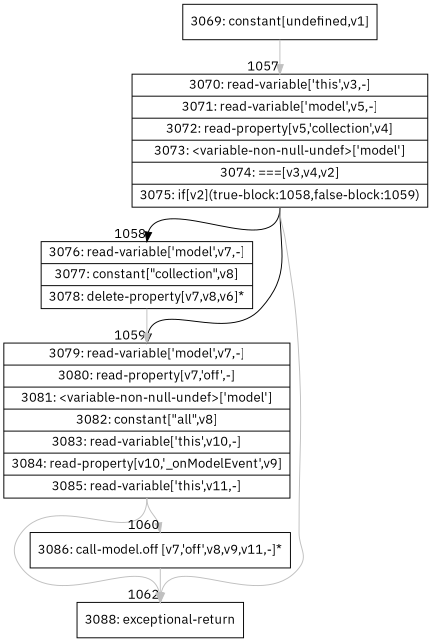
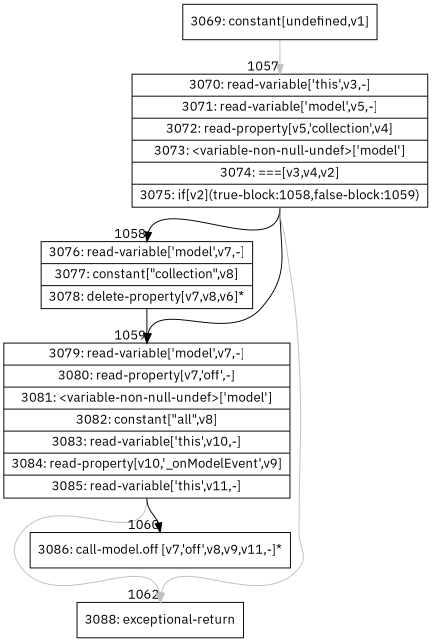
(147, 321) -> (147, 321)
(151, 511) -> (151, 511)
(160, 580) -> none
